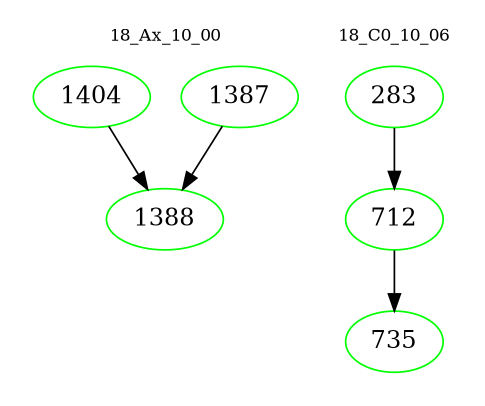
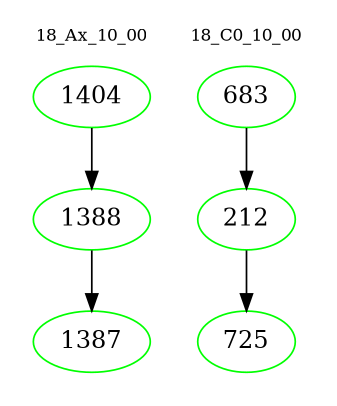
(394, 37) -> (247, 37)
(394, 97) -> (247, 97)
(207, 150) -> (92, 272)
(394, 219) -> (247, 219)
(394, 342) -> (247, 342)
